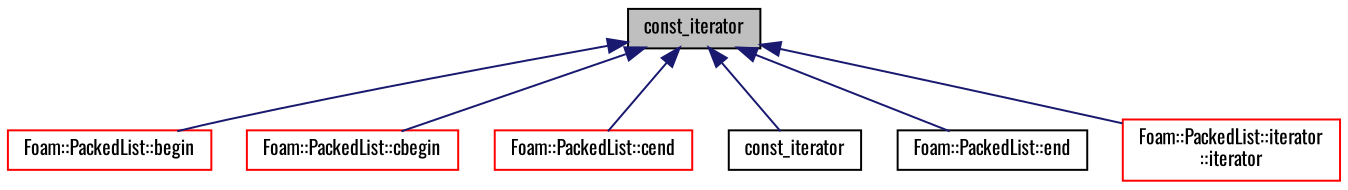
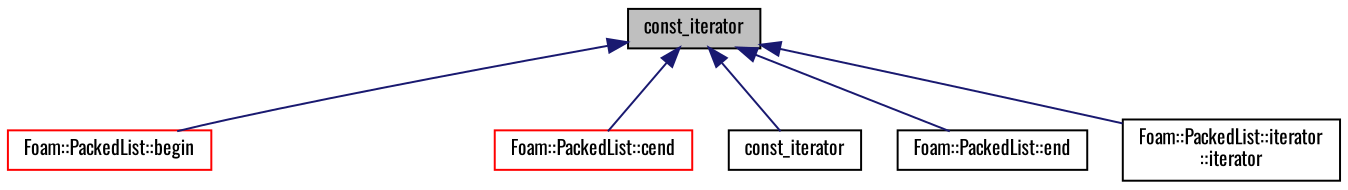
(353, 150) -> none
(1231, 150) -> (1231, 150)
